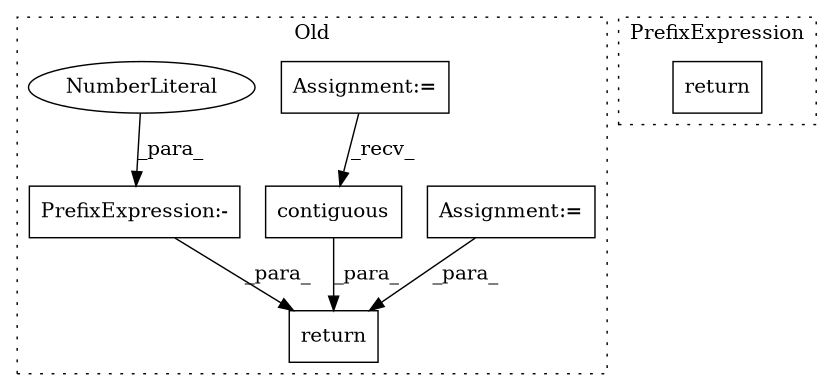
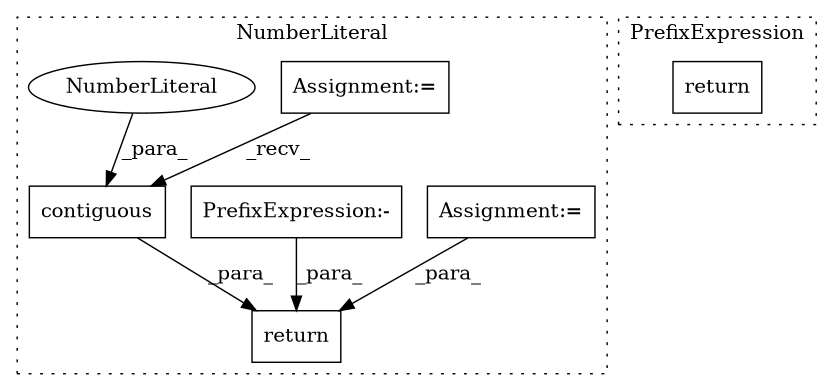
(312, 34) -> (312, 34)
(139, 142) -> (122, 143)
